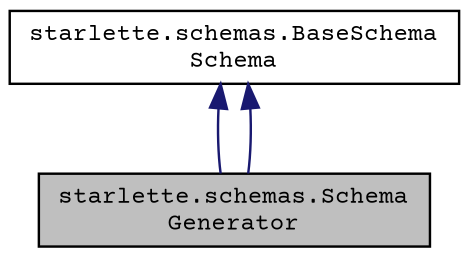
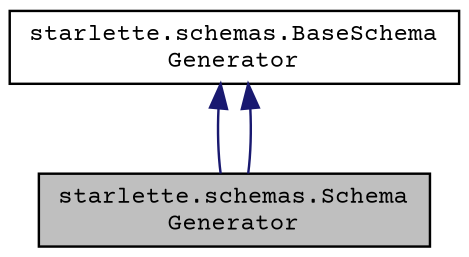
(234, 47) -> (234, 47)
